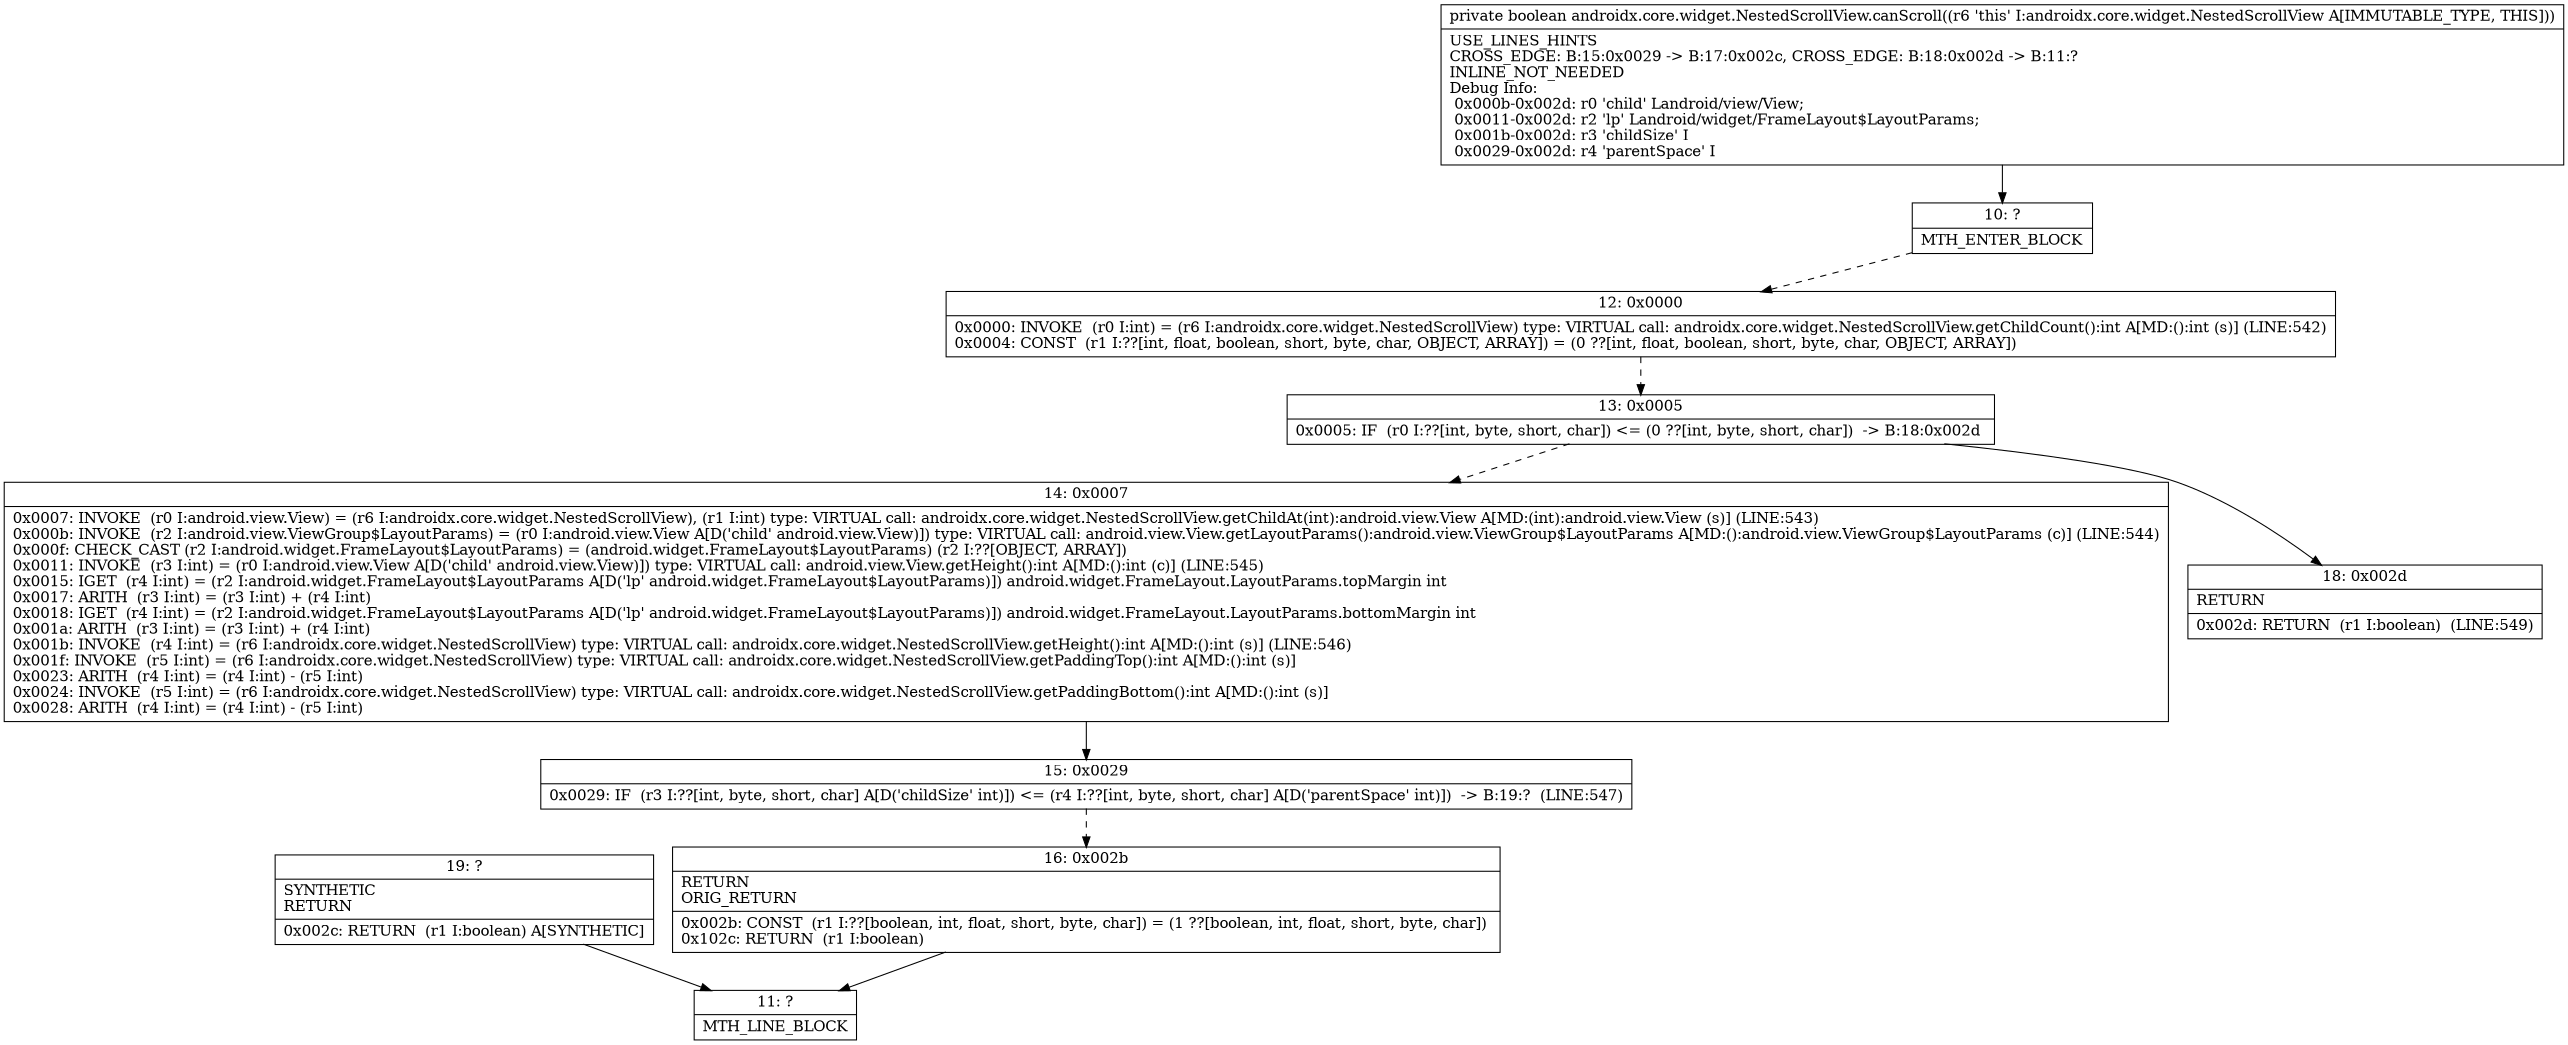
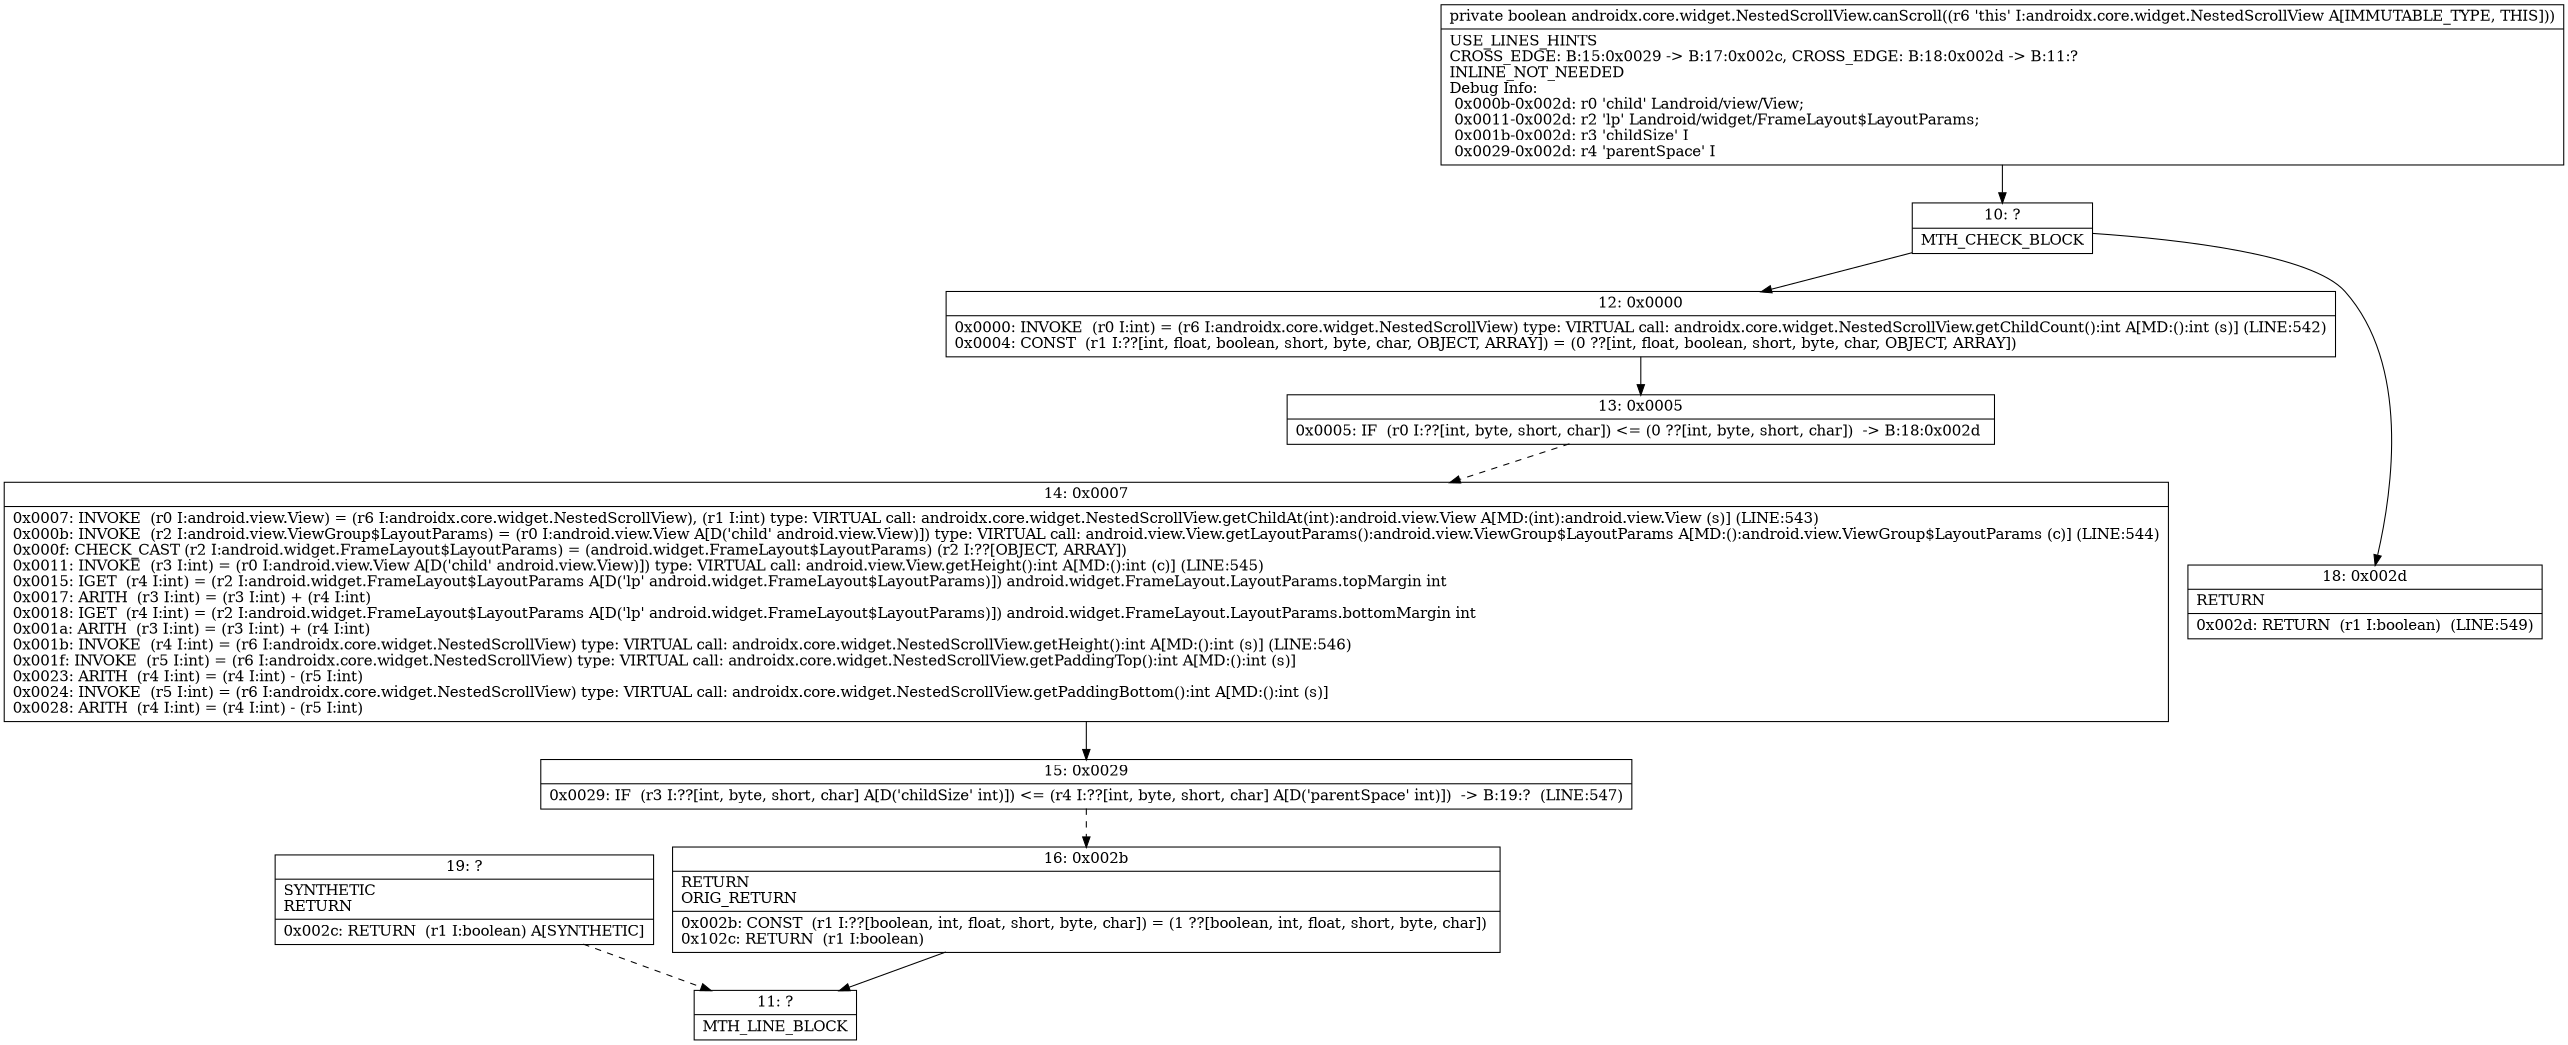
(2002, 240) -> (2002, 240)
(1842, 271) -> (1842, 271)
(1641, 371) -> (1641, 371)
(2139, 472) -> (2349, 297)
(642, 966) -> (642, 966)
